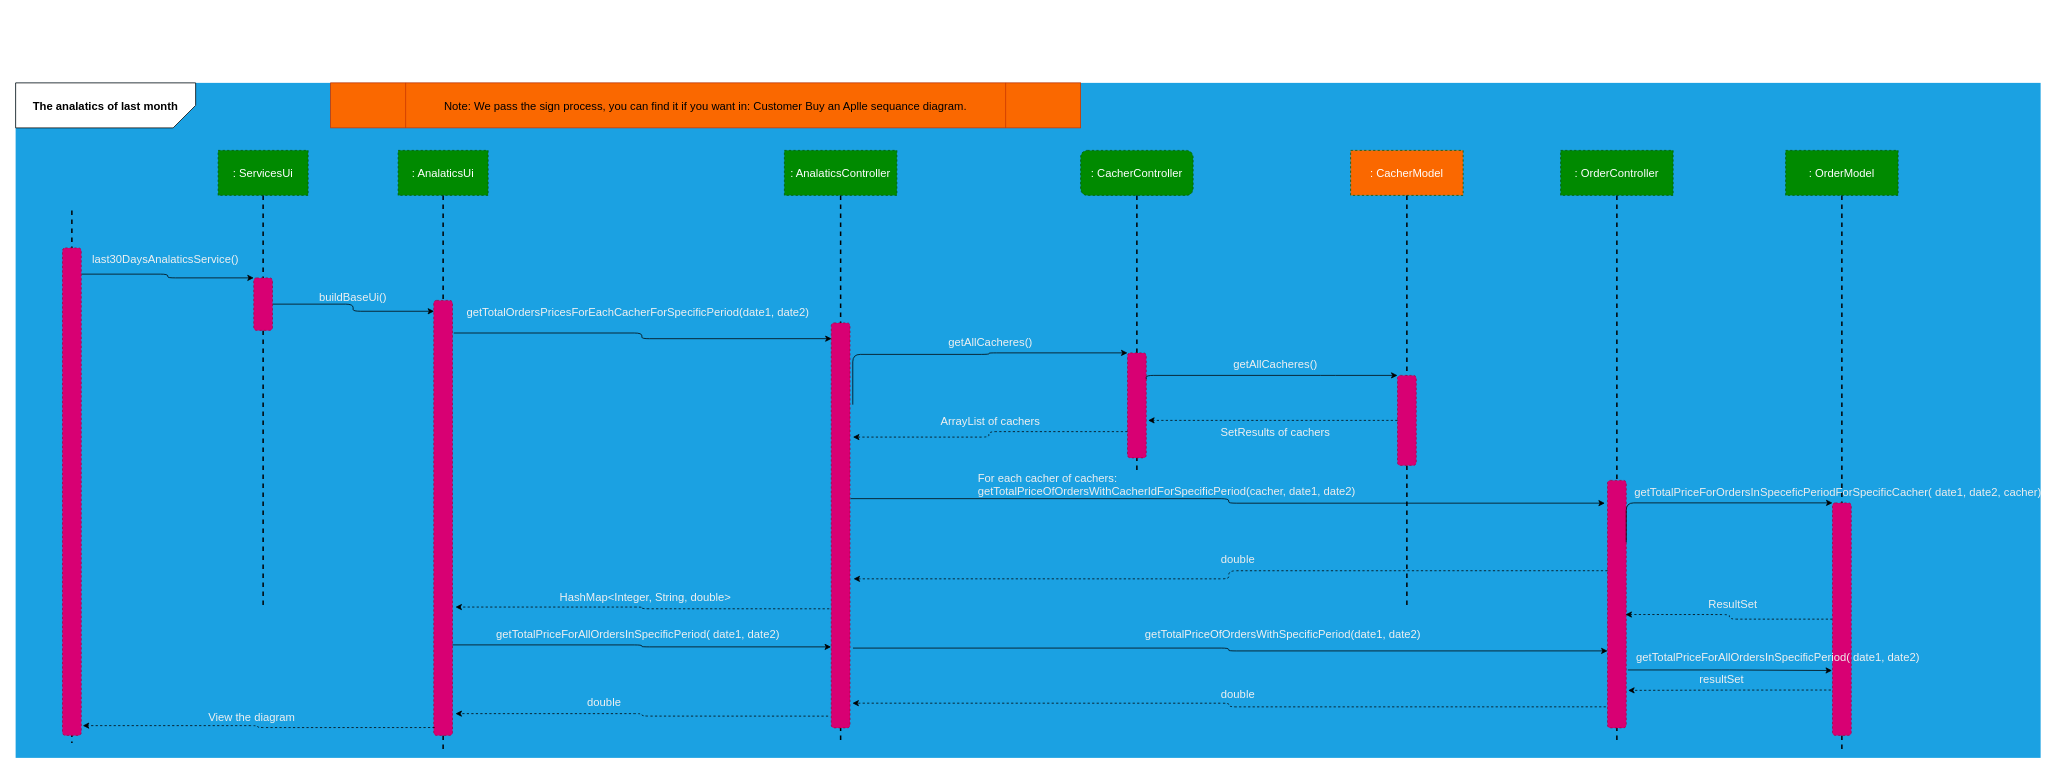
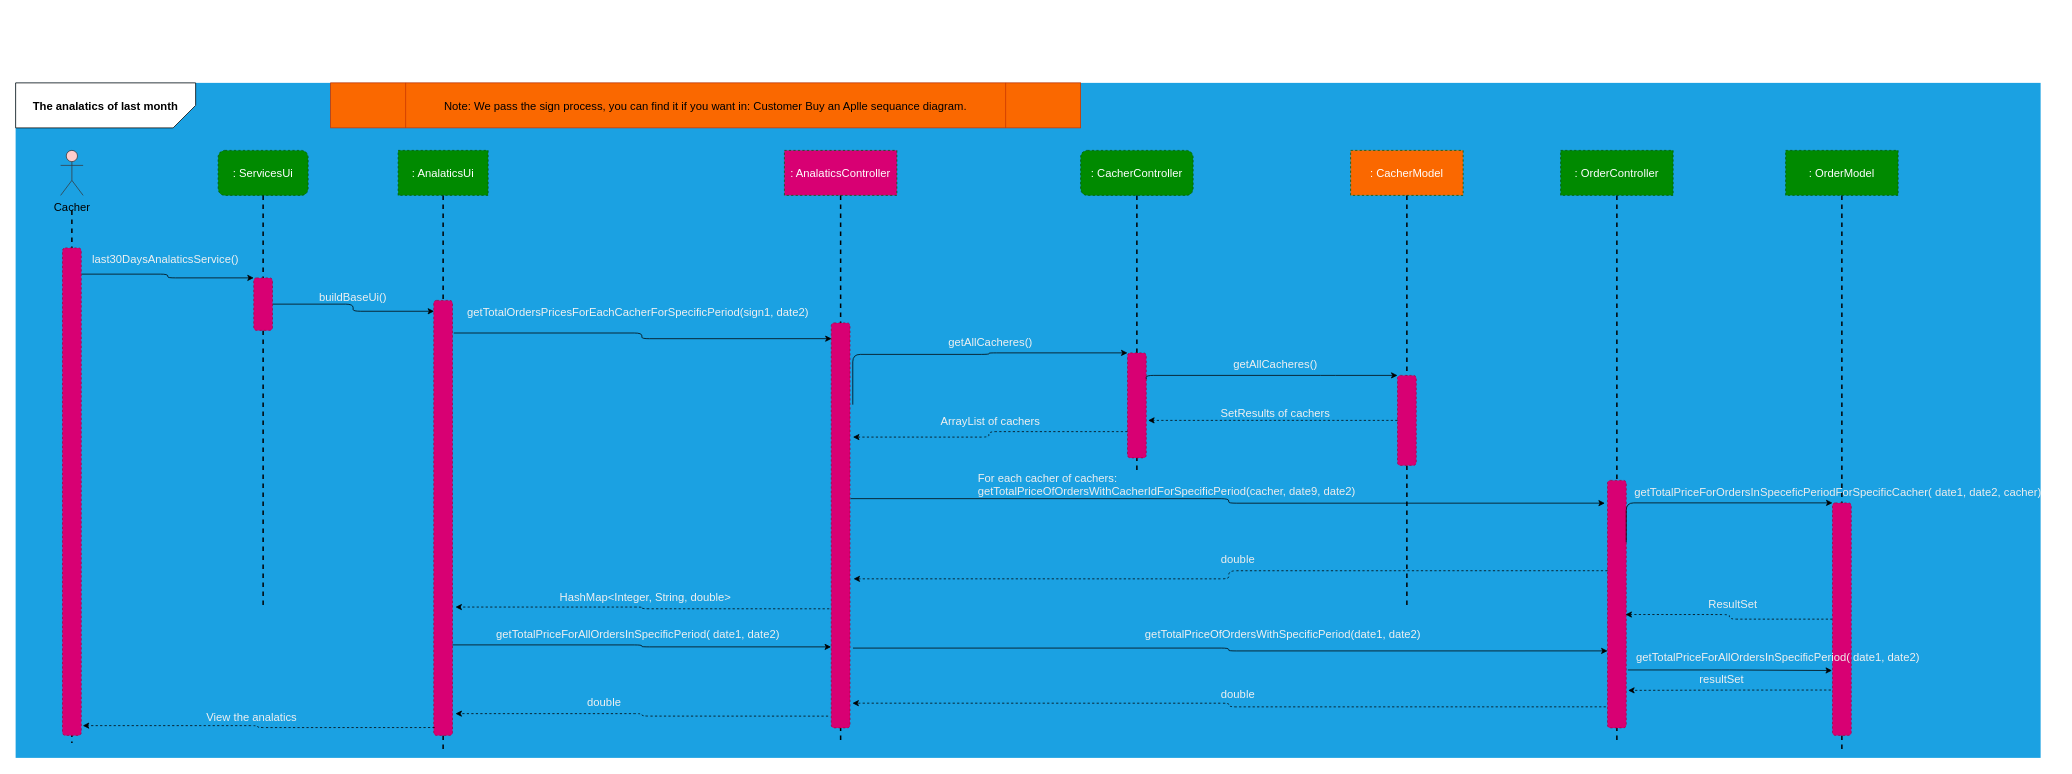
none -> (72, 173)
(263, 173) -> (263, 173)
(840, 173) -> (840, 173)
(638, 312) -> (638, 312)
(1275, 432) -> (1275, 413)
(1167, 484) -> (1167, 484)
(252, 717) -> (252, 717)
